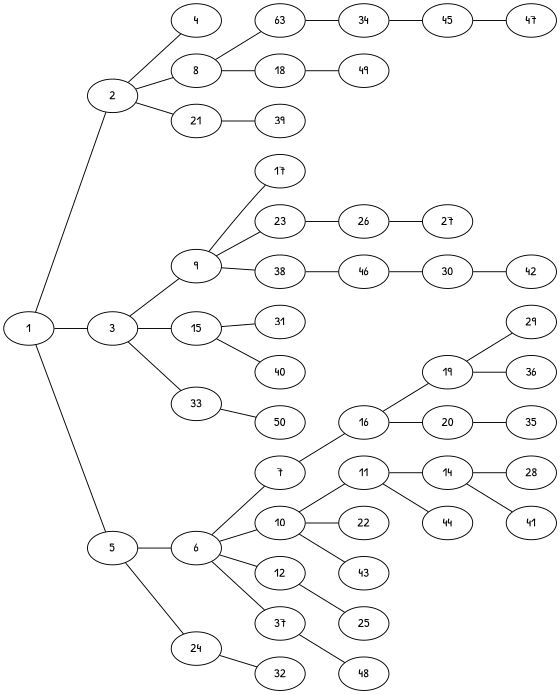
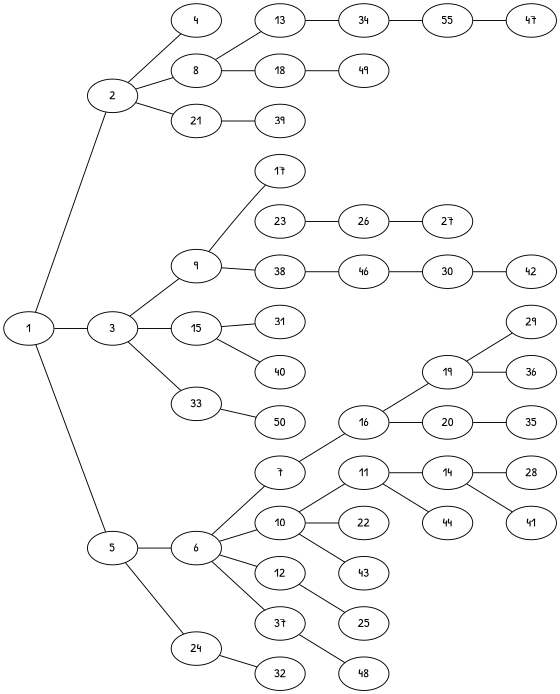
(280, 20) -> (280, 20)
(448, 20) -> (448, 20)
(238, 244) -> none
